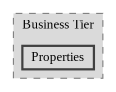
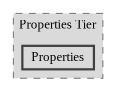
(58, 25) -> (58, 25)
